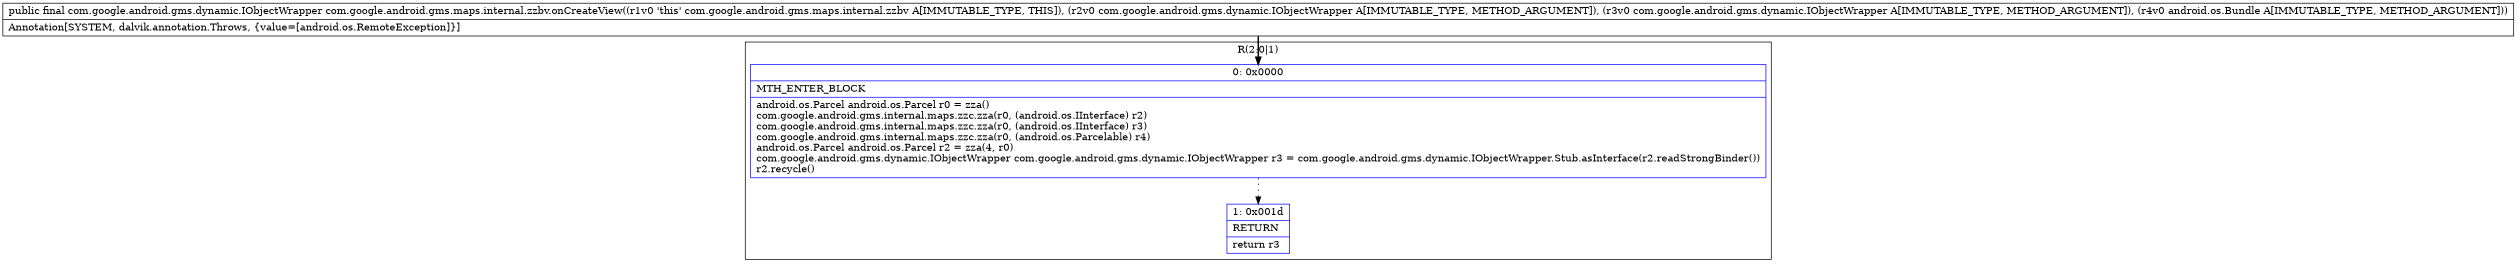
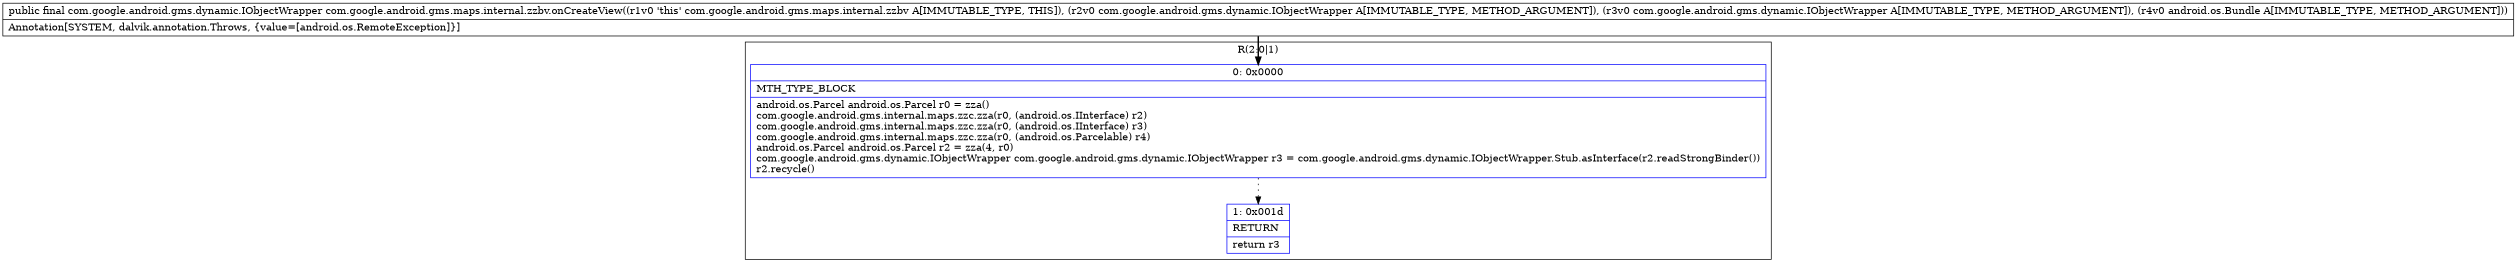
(811, 89) -> (806, 89)
